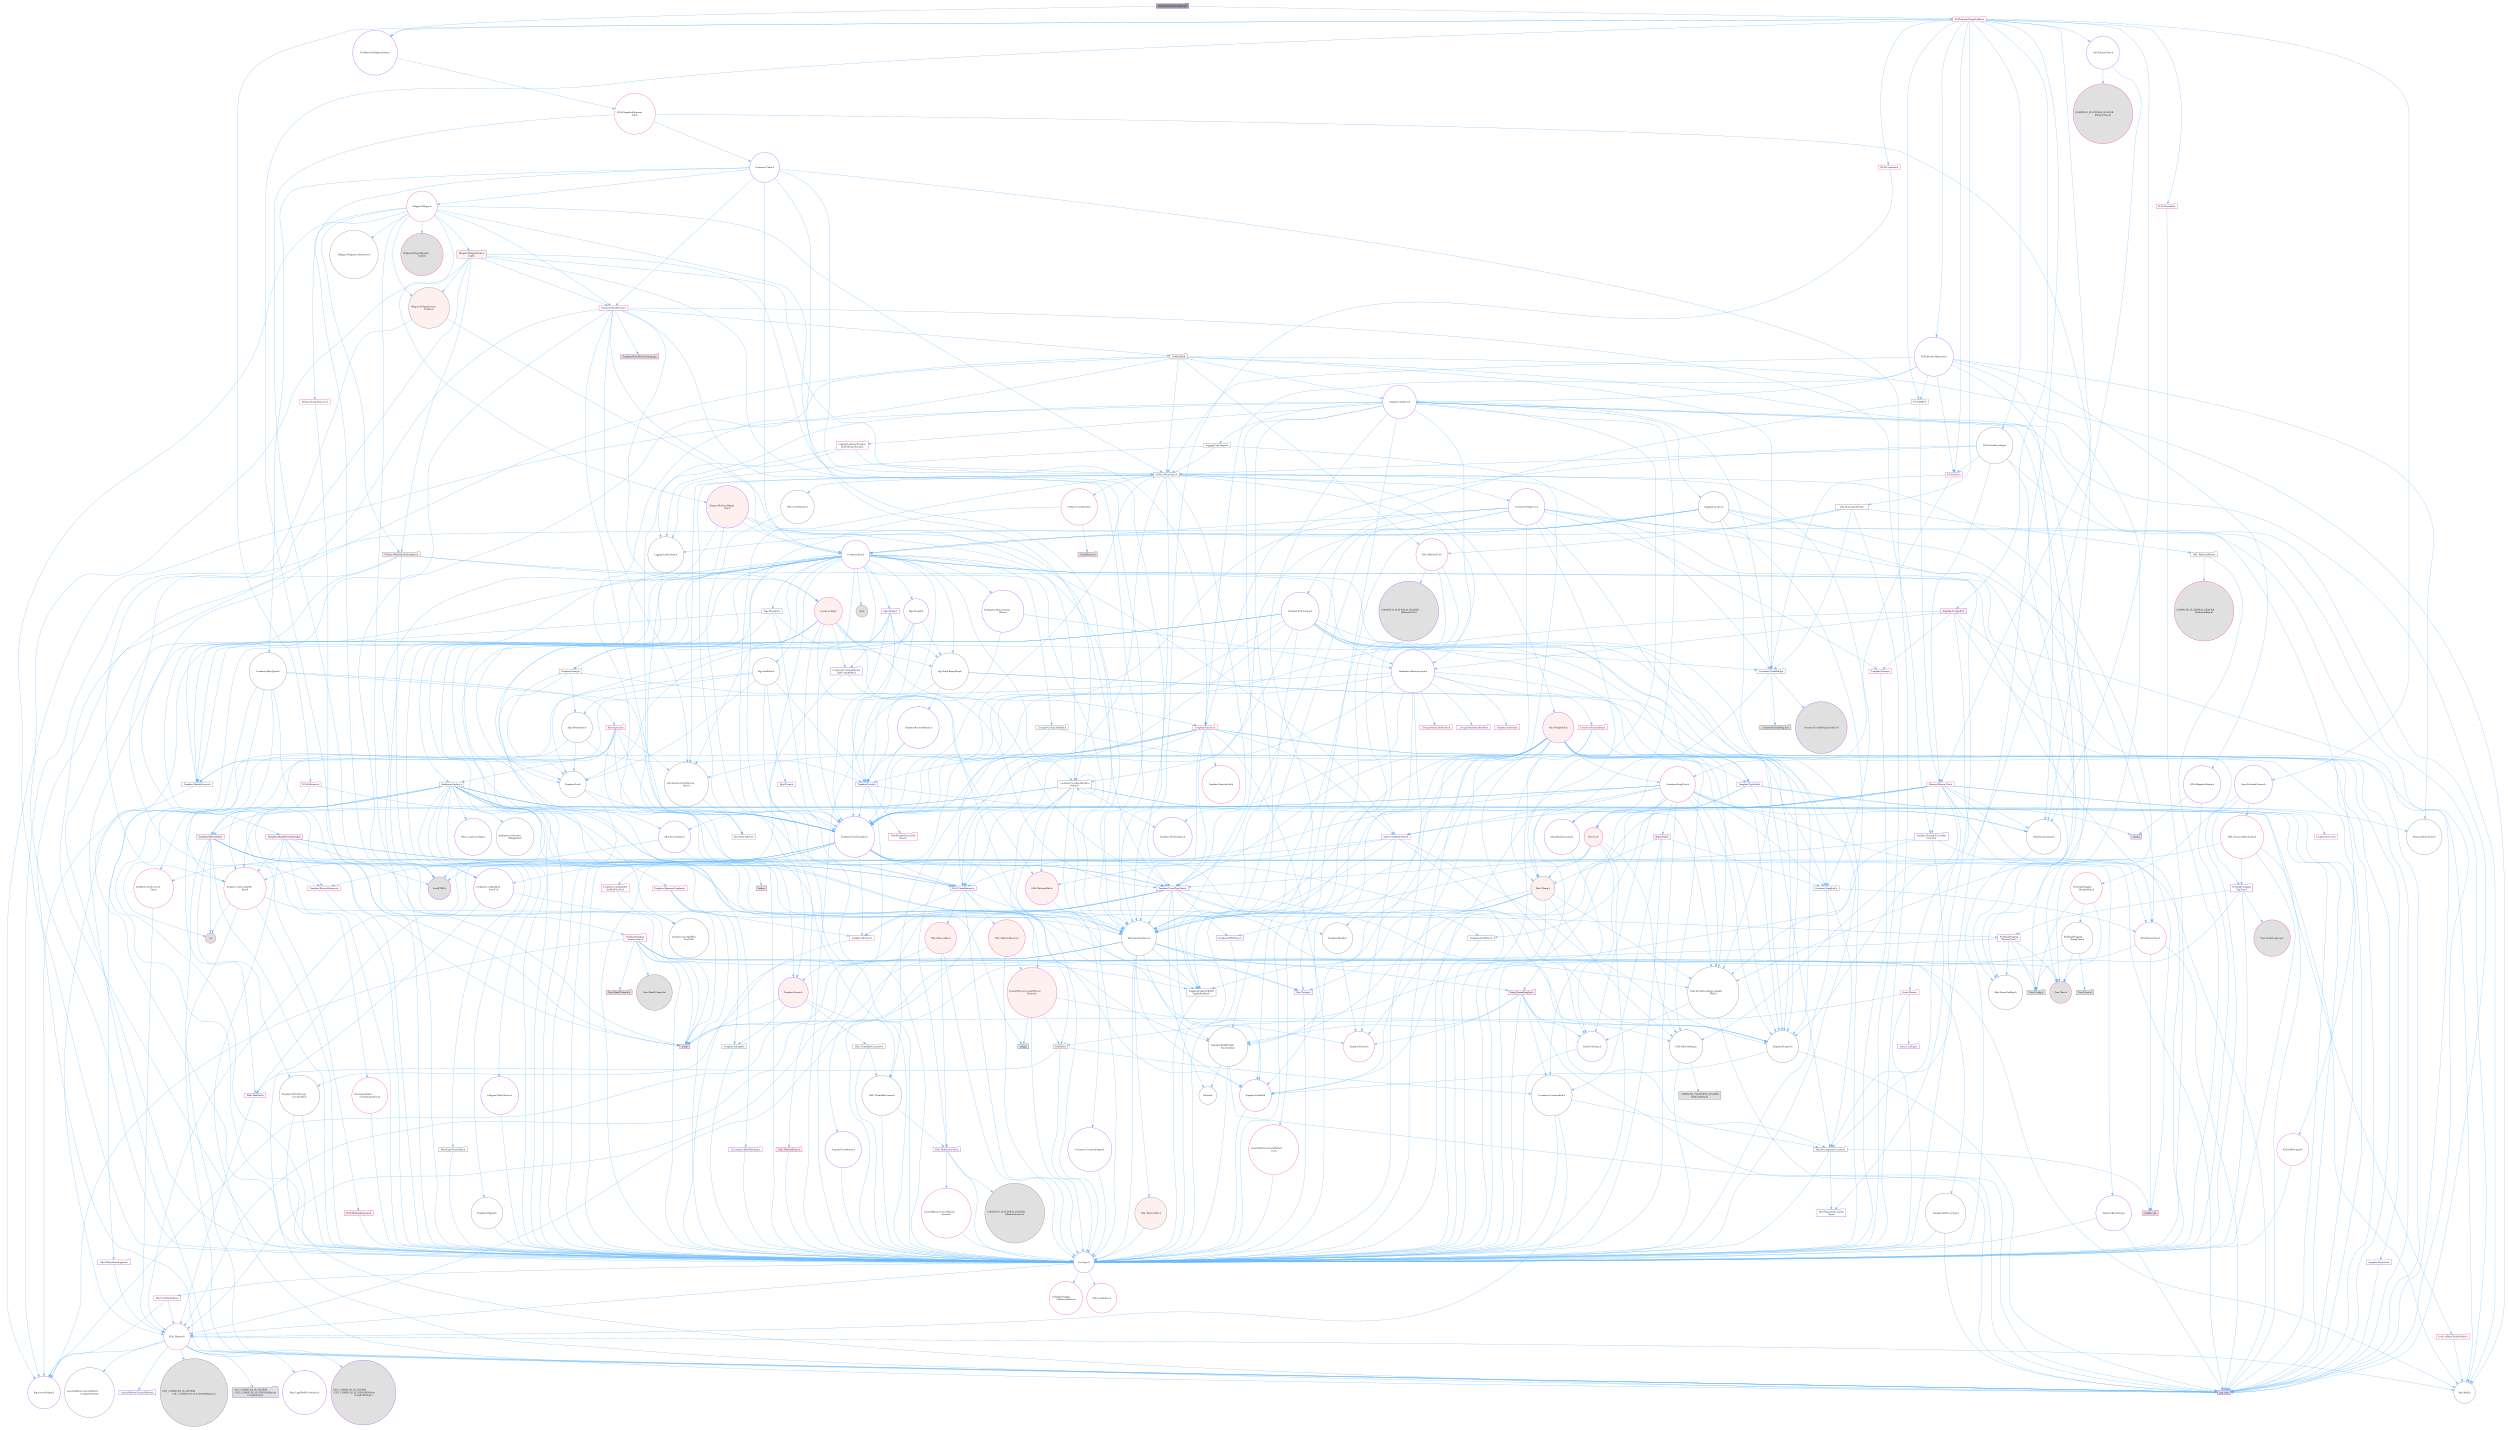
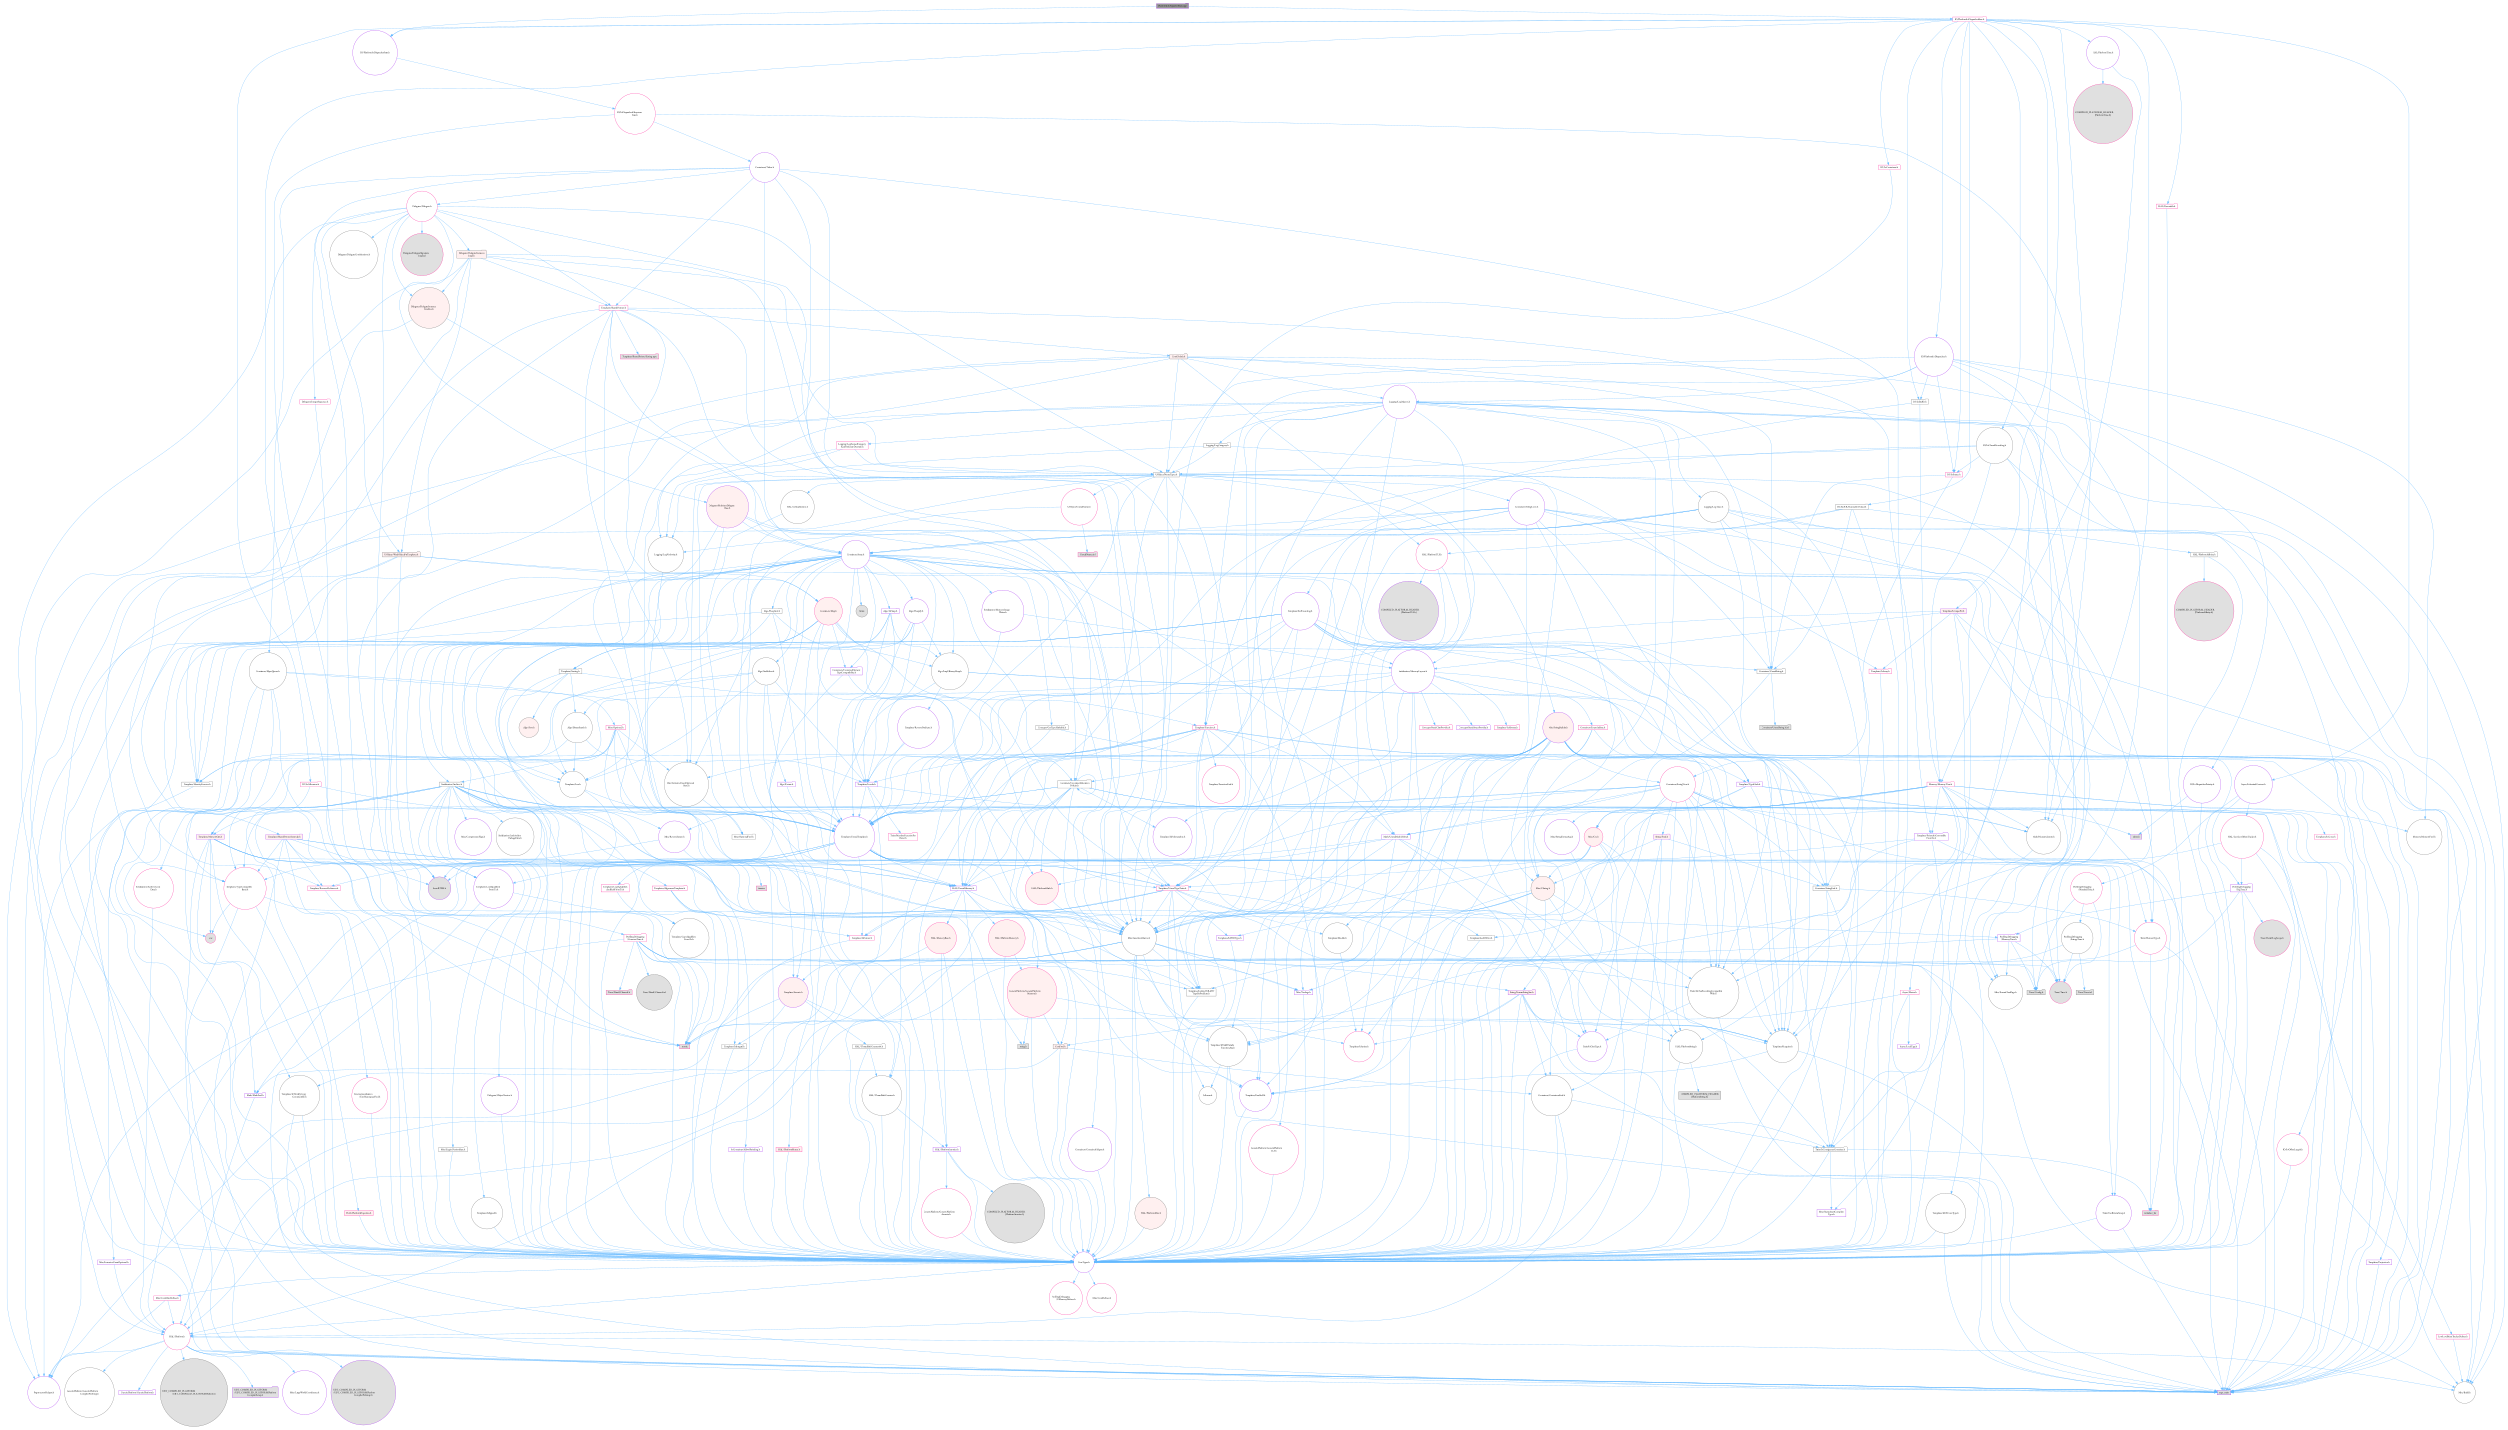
(1852, 507) -> (1852, 507)
none -> (529, 728)
(1821, 728) -> none
(1621, 811) -> (1682, 995)
none -> (1013, 830)
(504, 861) -> (1654, 861)
(843, 1150) -> none
(114, 1262) -> (114, 1262)
